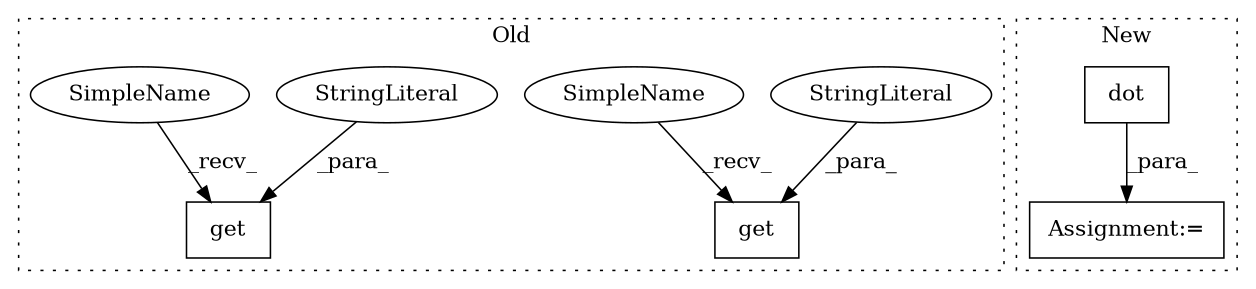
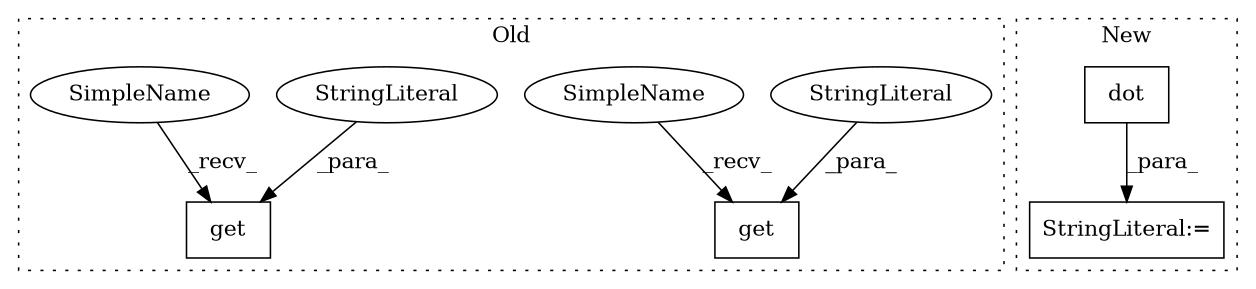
(1127, 230) -> (1127, 230)
